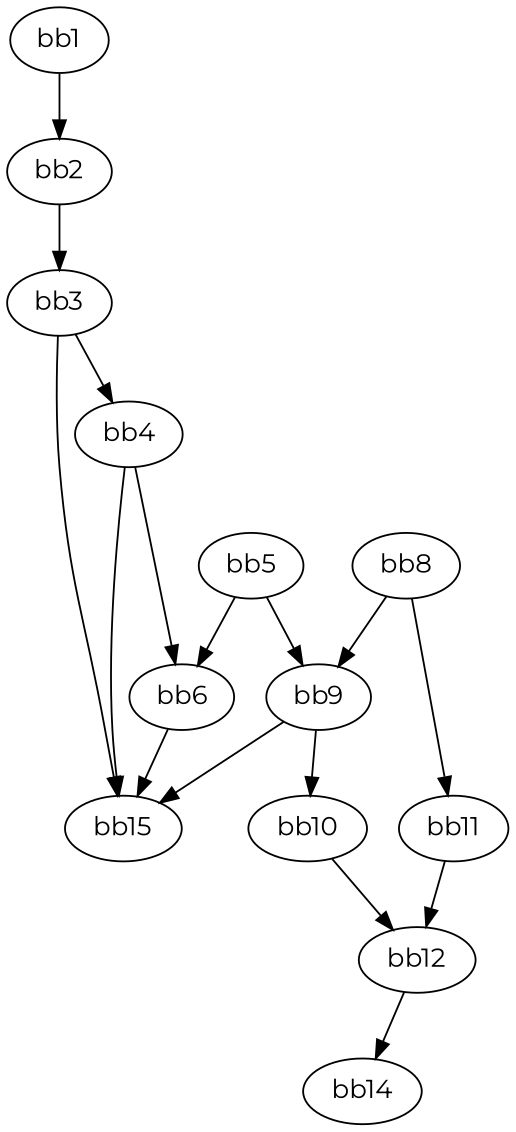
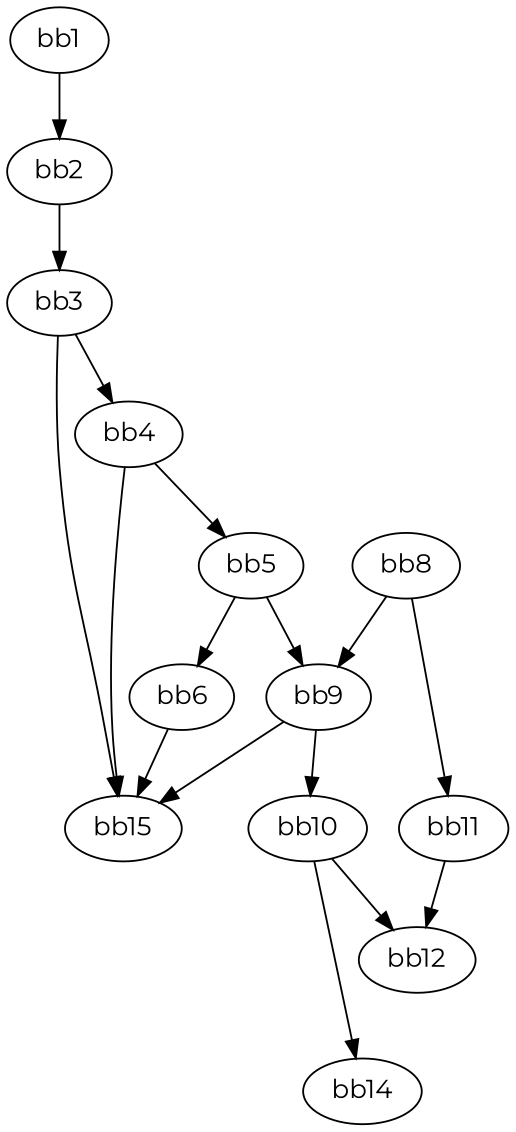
(153, 557) -> (184, 493)
(394, 1017) -> (333, 951)
